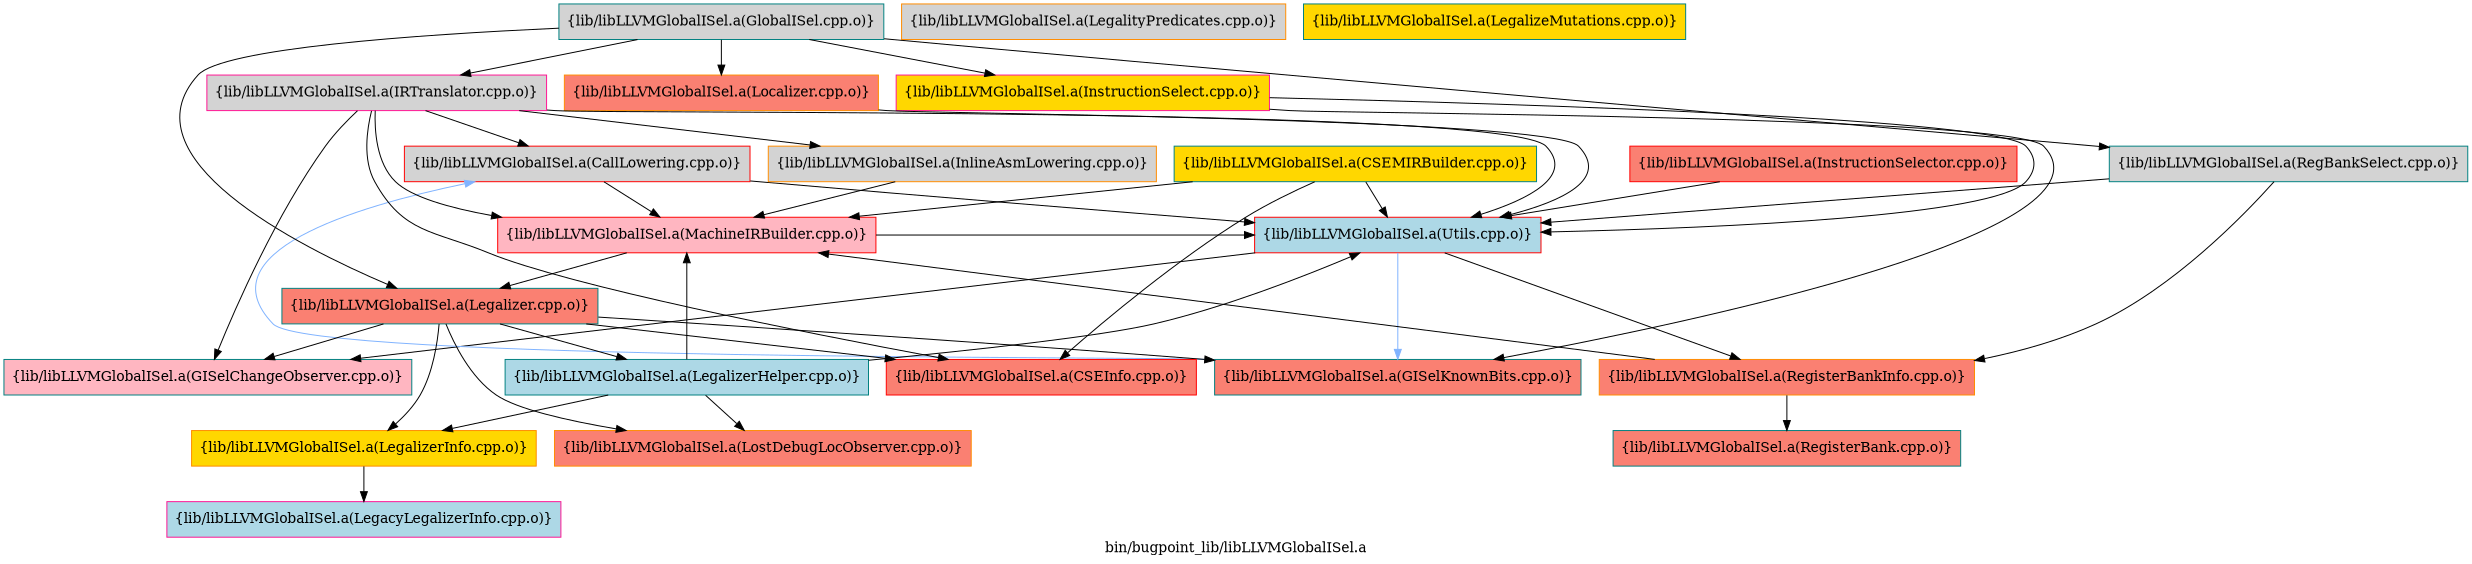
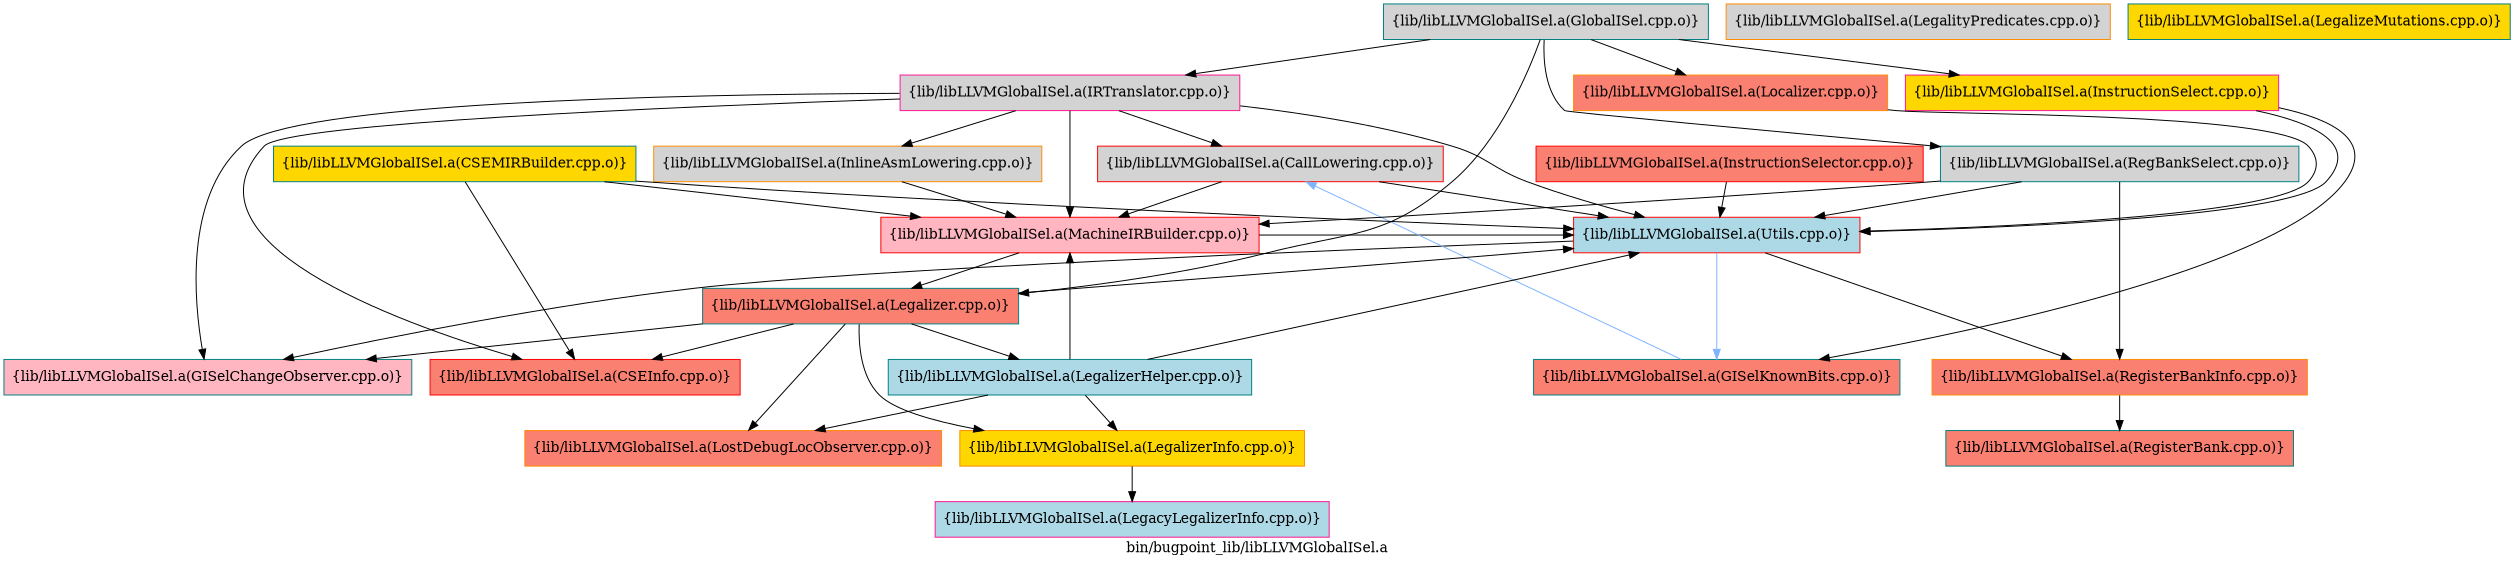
(1242, 307) -> (1622, 203)
(902, 337) -> (1291, 272)
